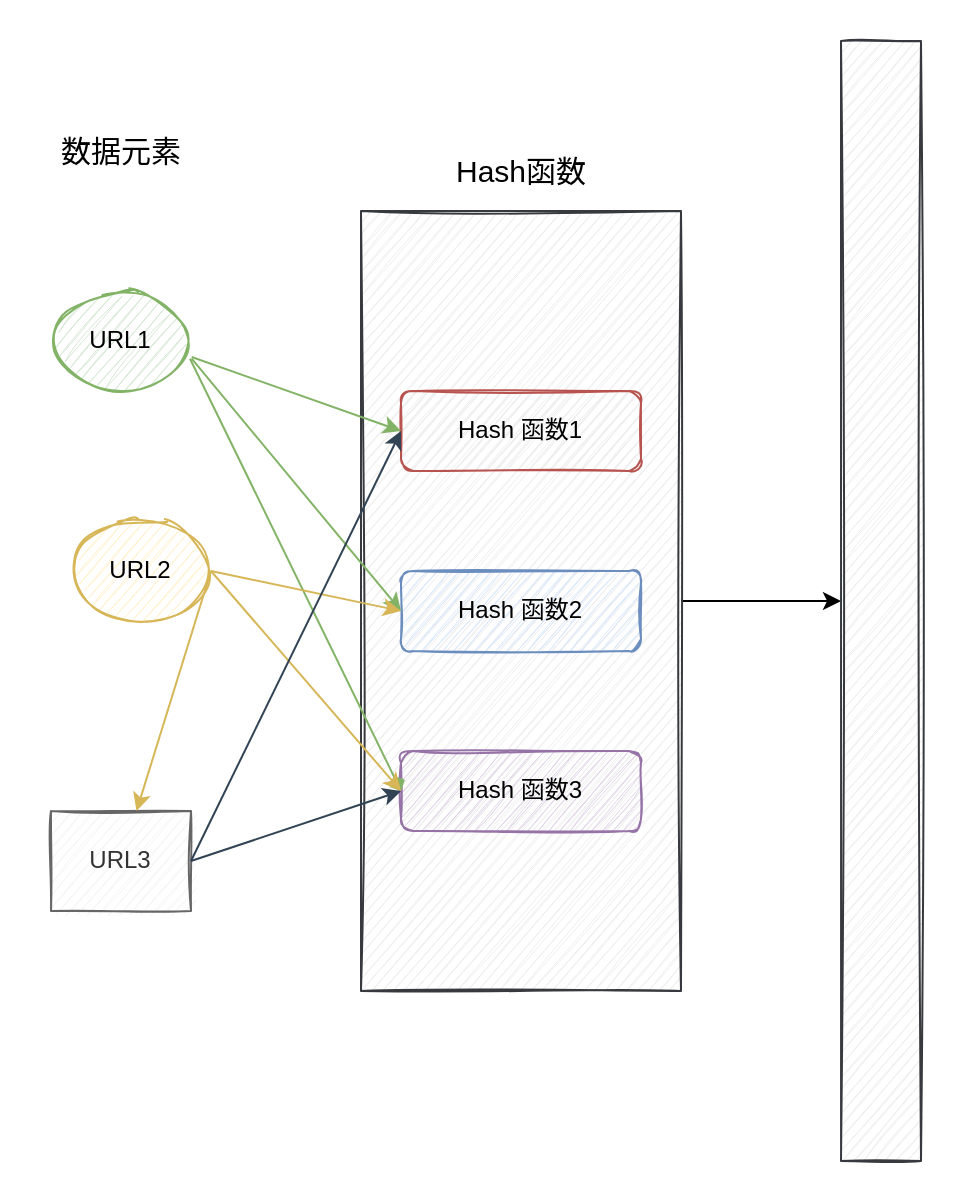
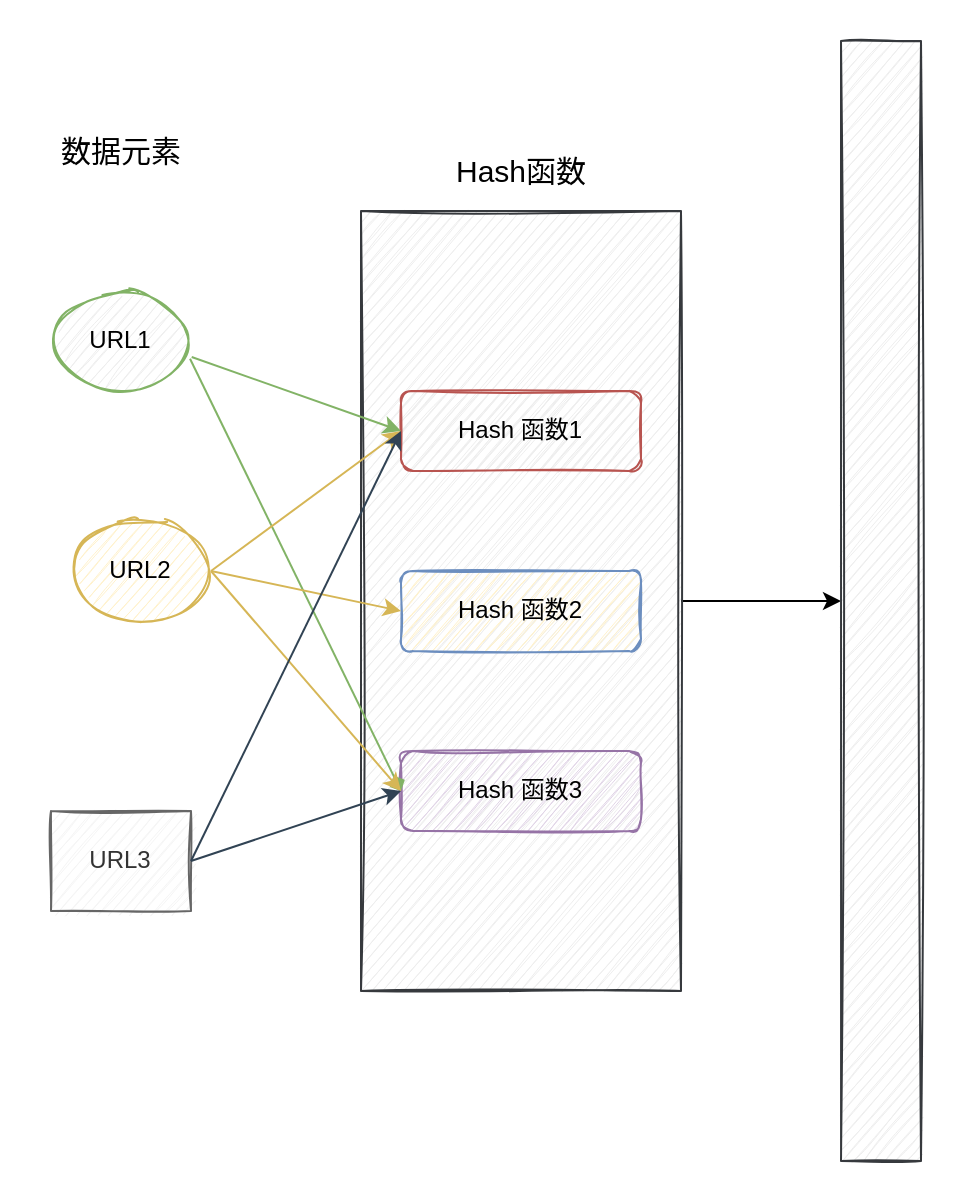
(121, 341) -> (121, 341)
(270, 453) -> none
(521, 611) -> (521, 611)
(176, 685) -> (285, 516)
